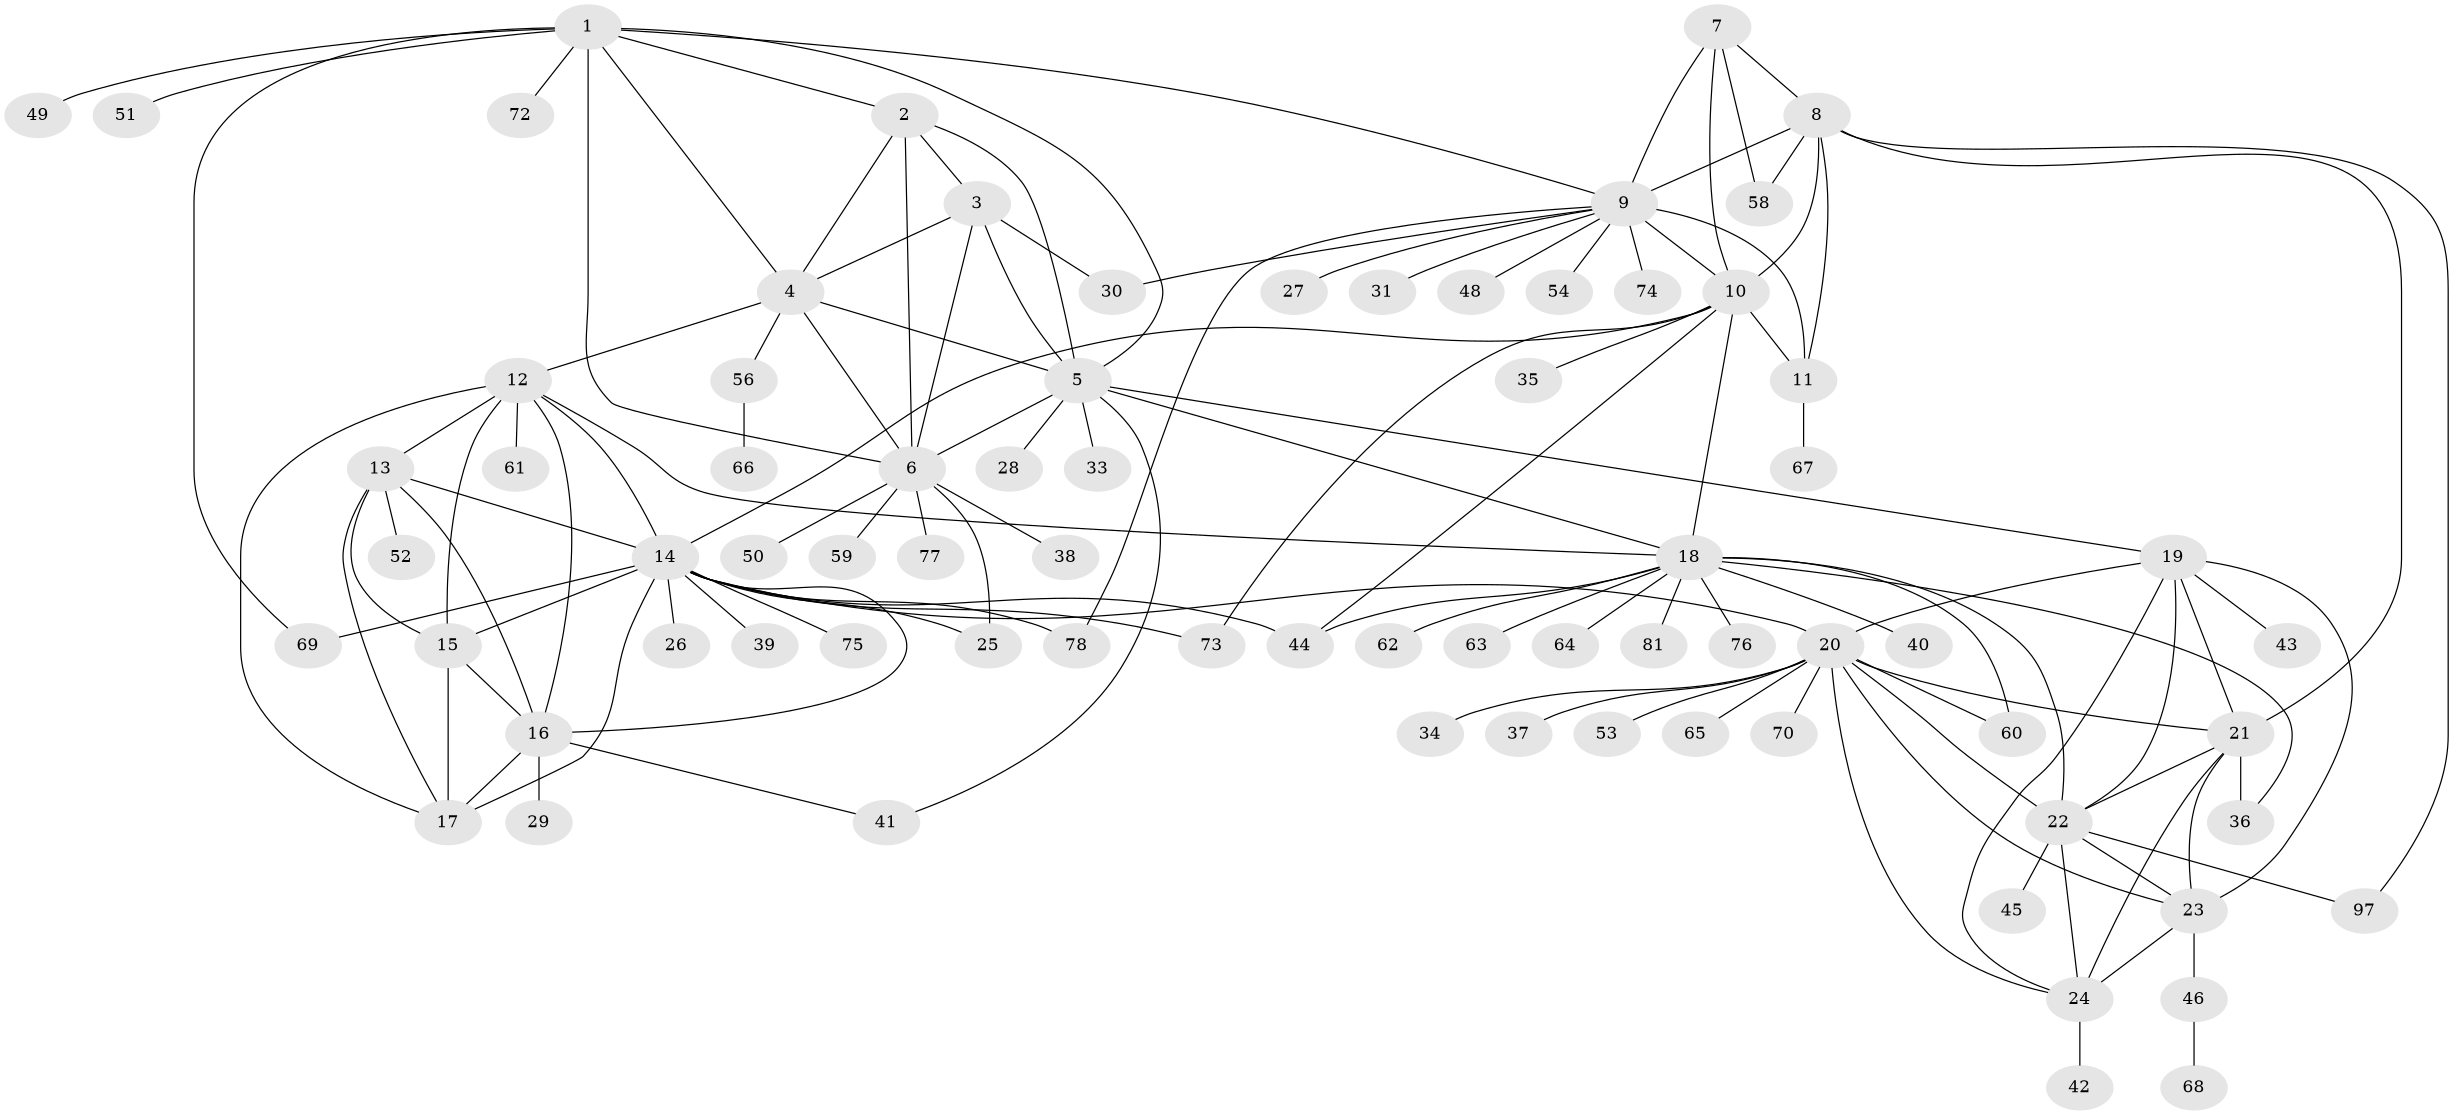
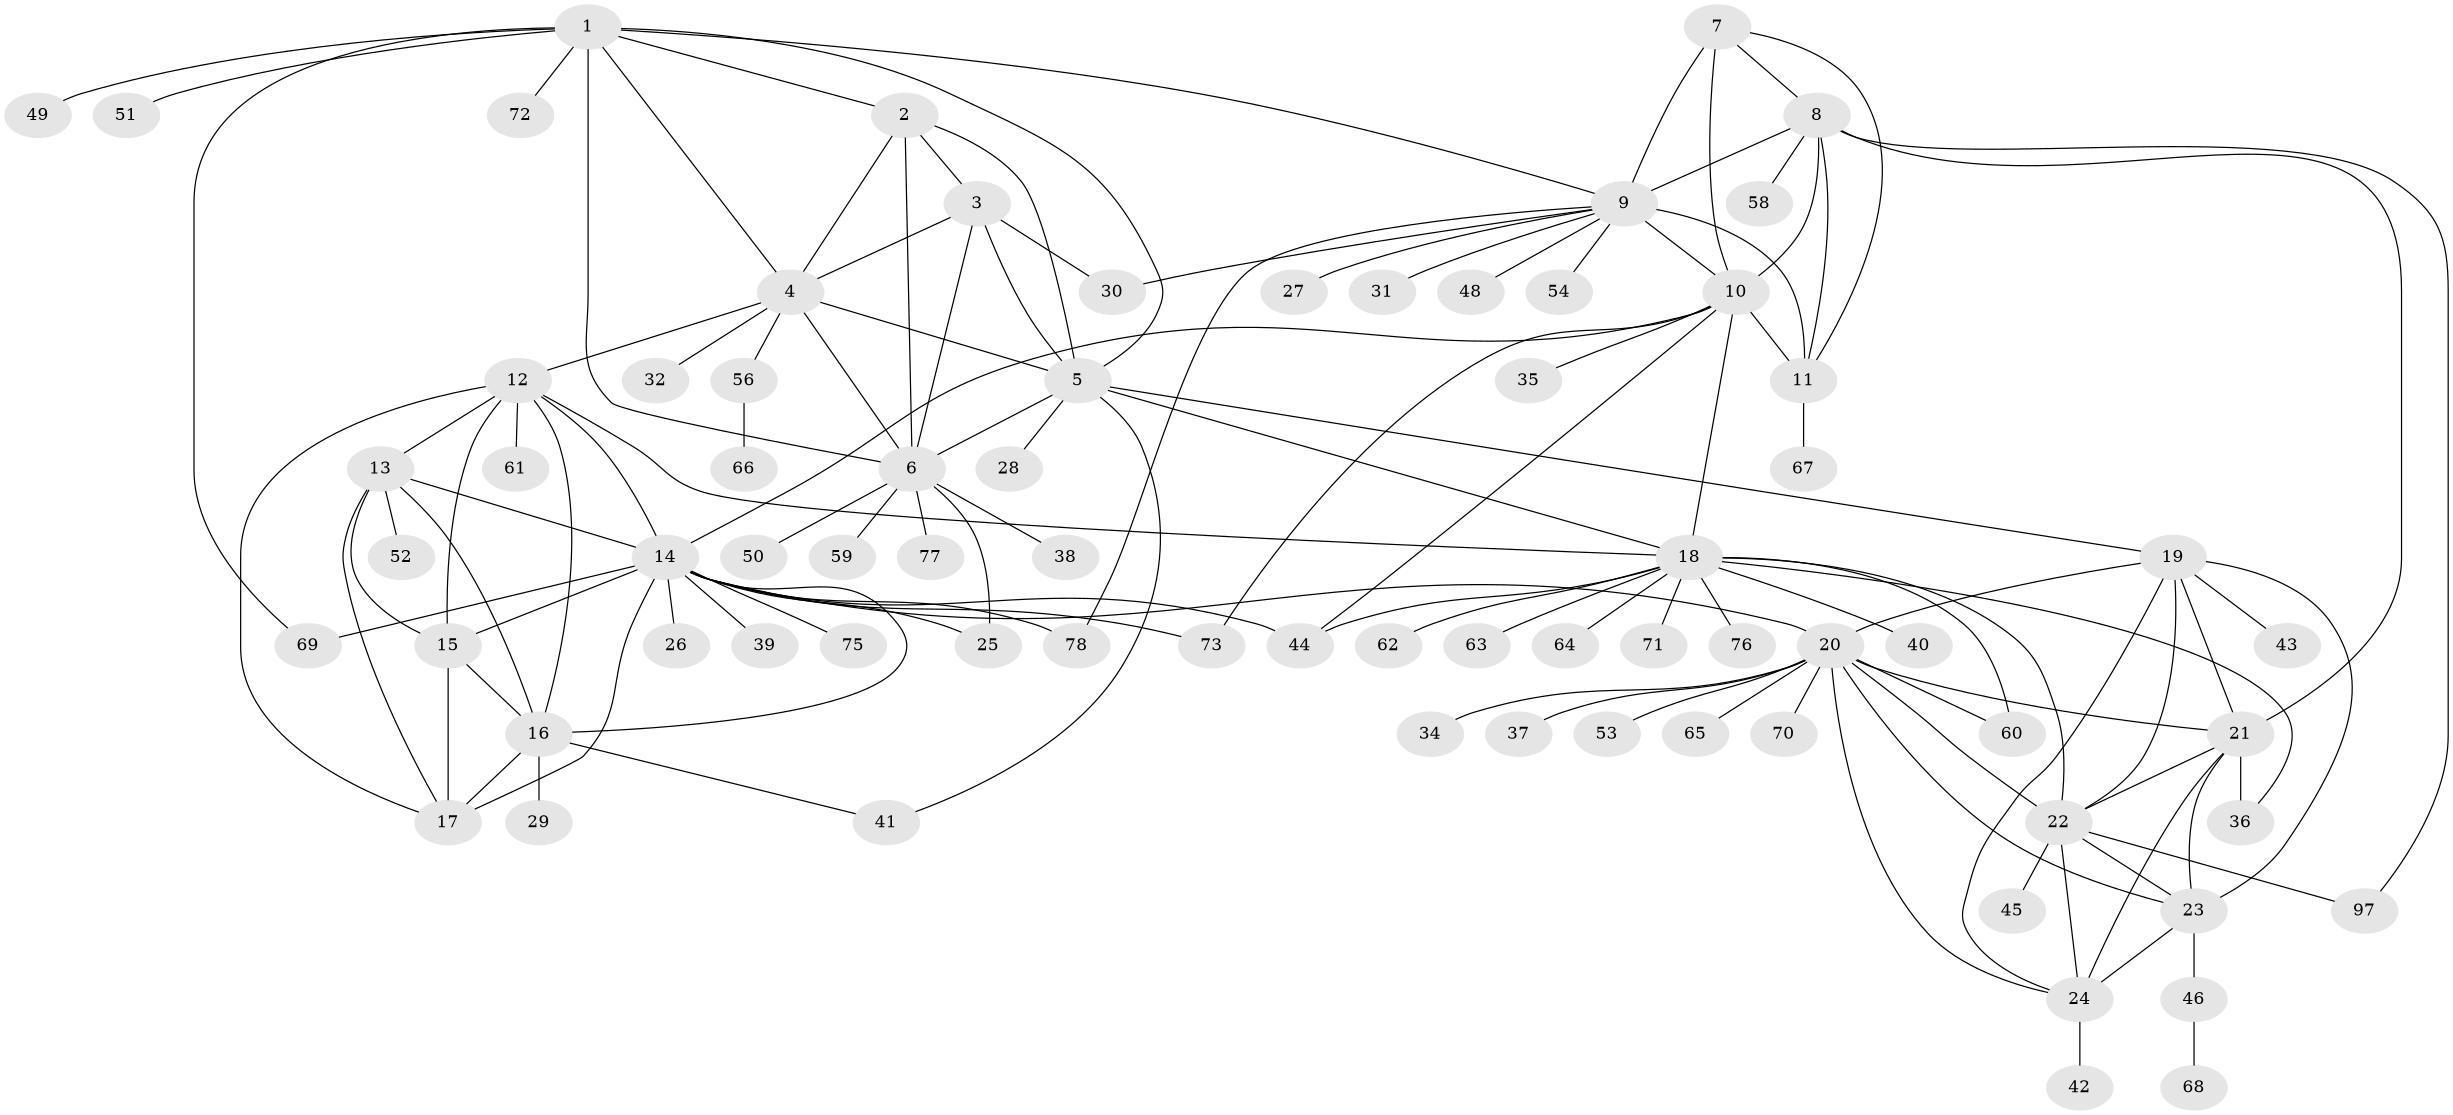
(1739, 115) -> (1882, 166)
(1648, 292) -> none
none -> (656, 381)
(1098, 469) -> none
(1654, 646) -> (1654, 646)
